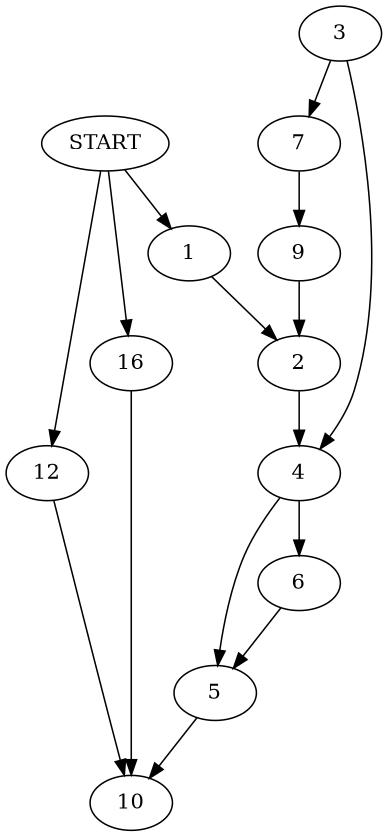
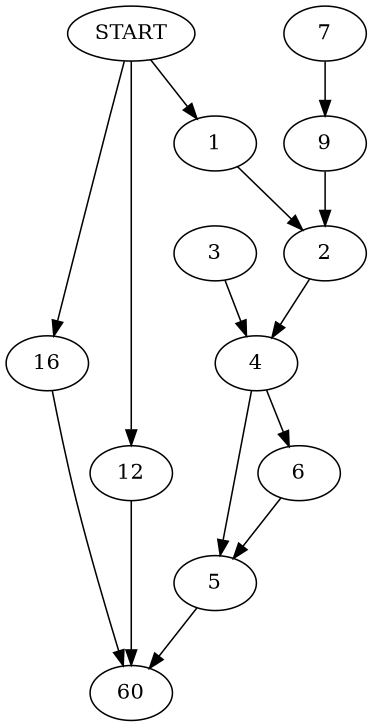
(323, 81) -> none
(131, 803) -> (131, 693)
